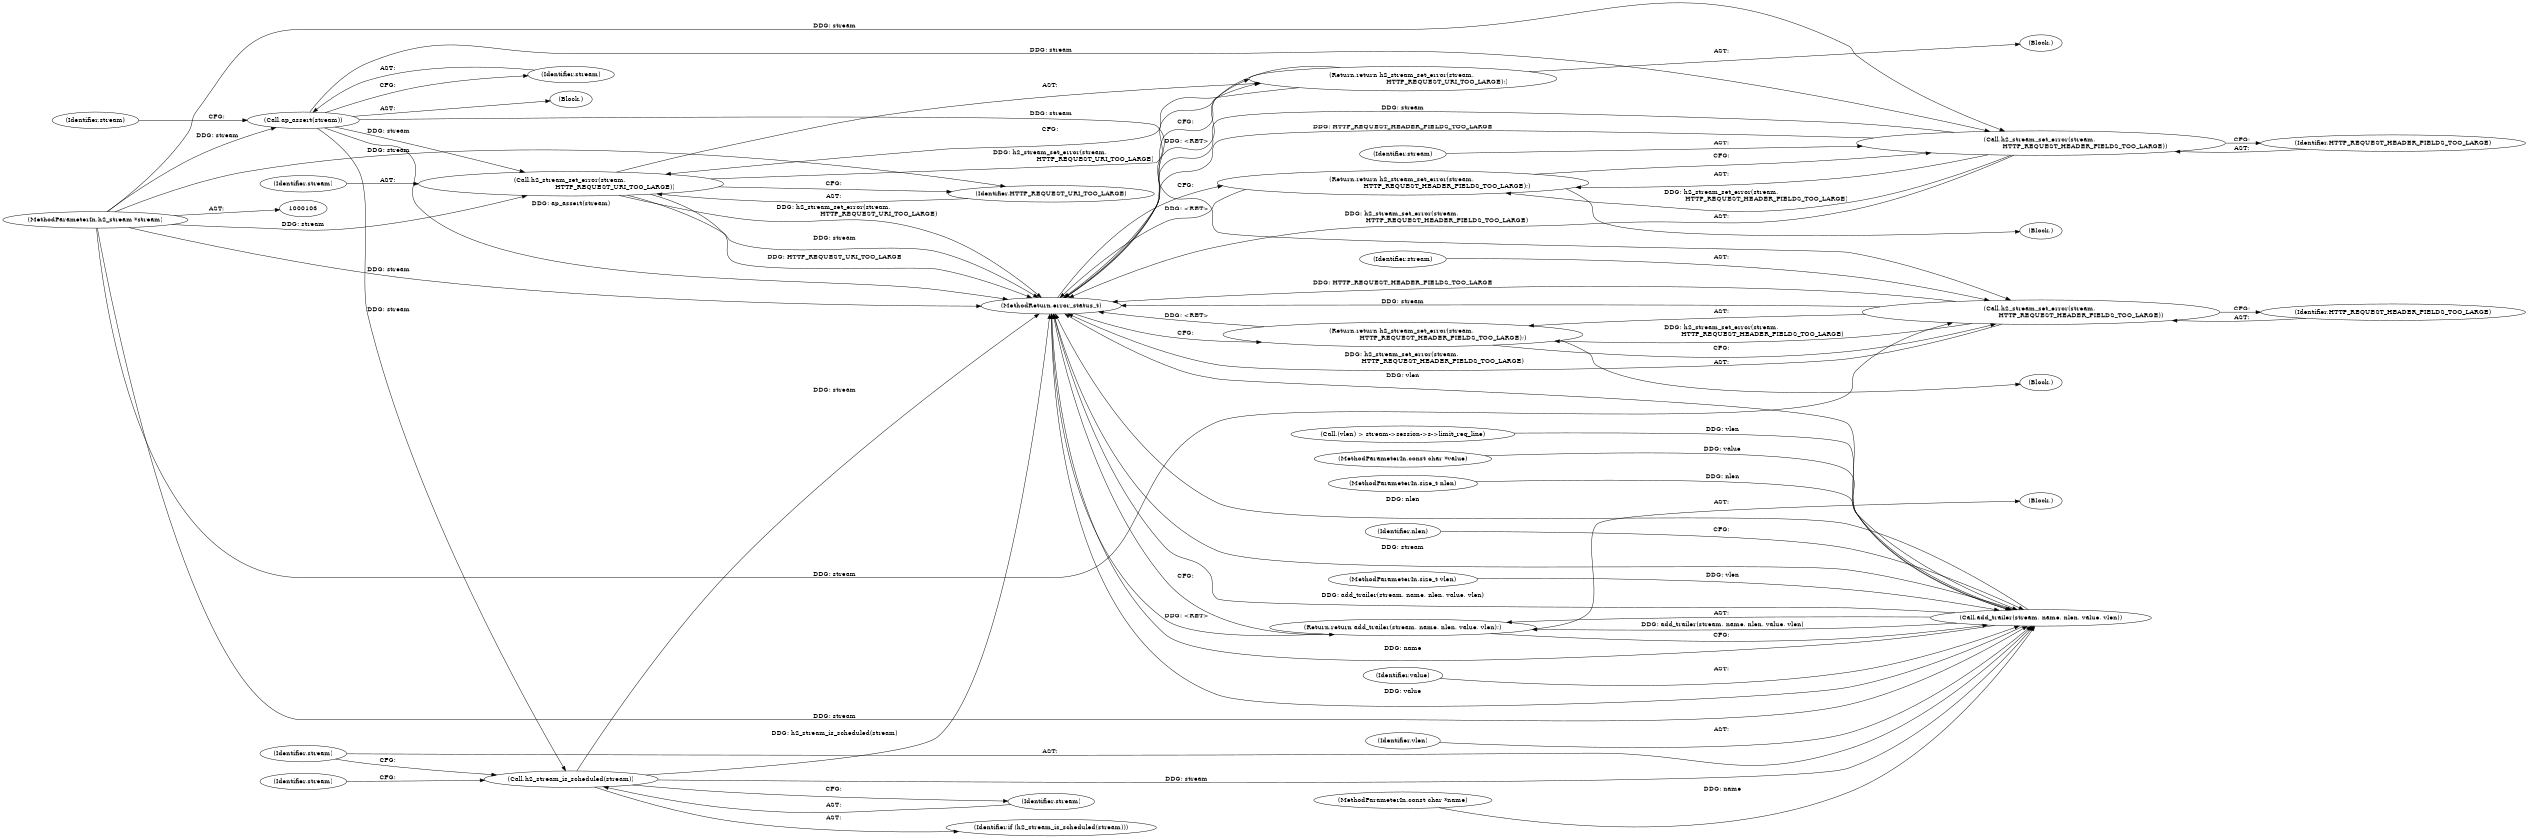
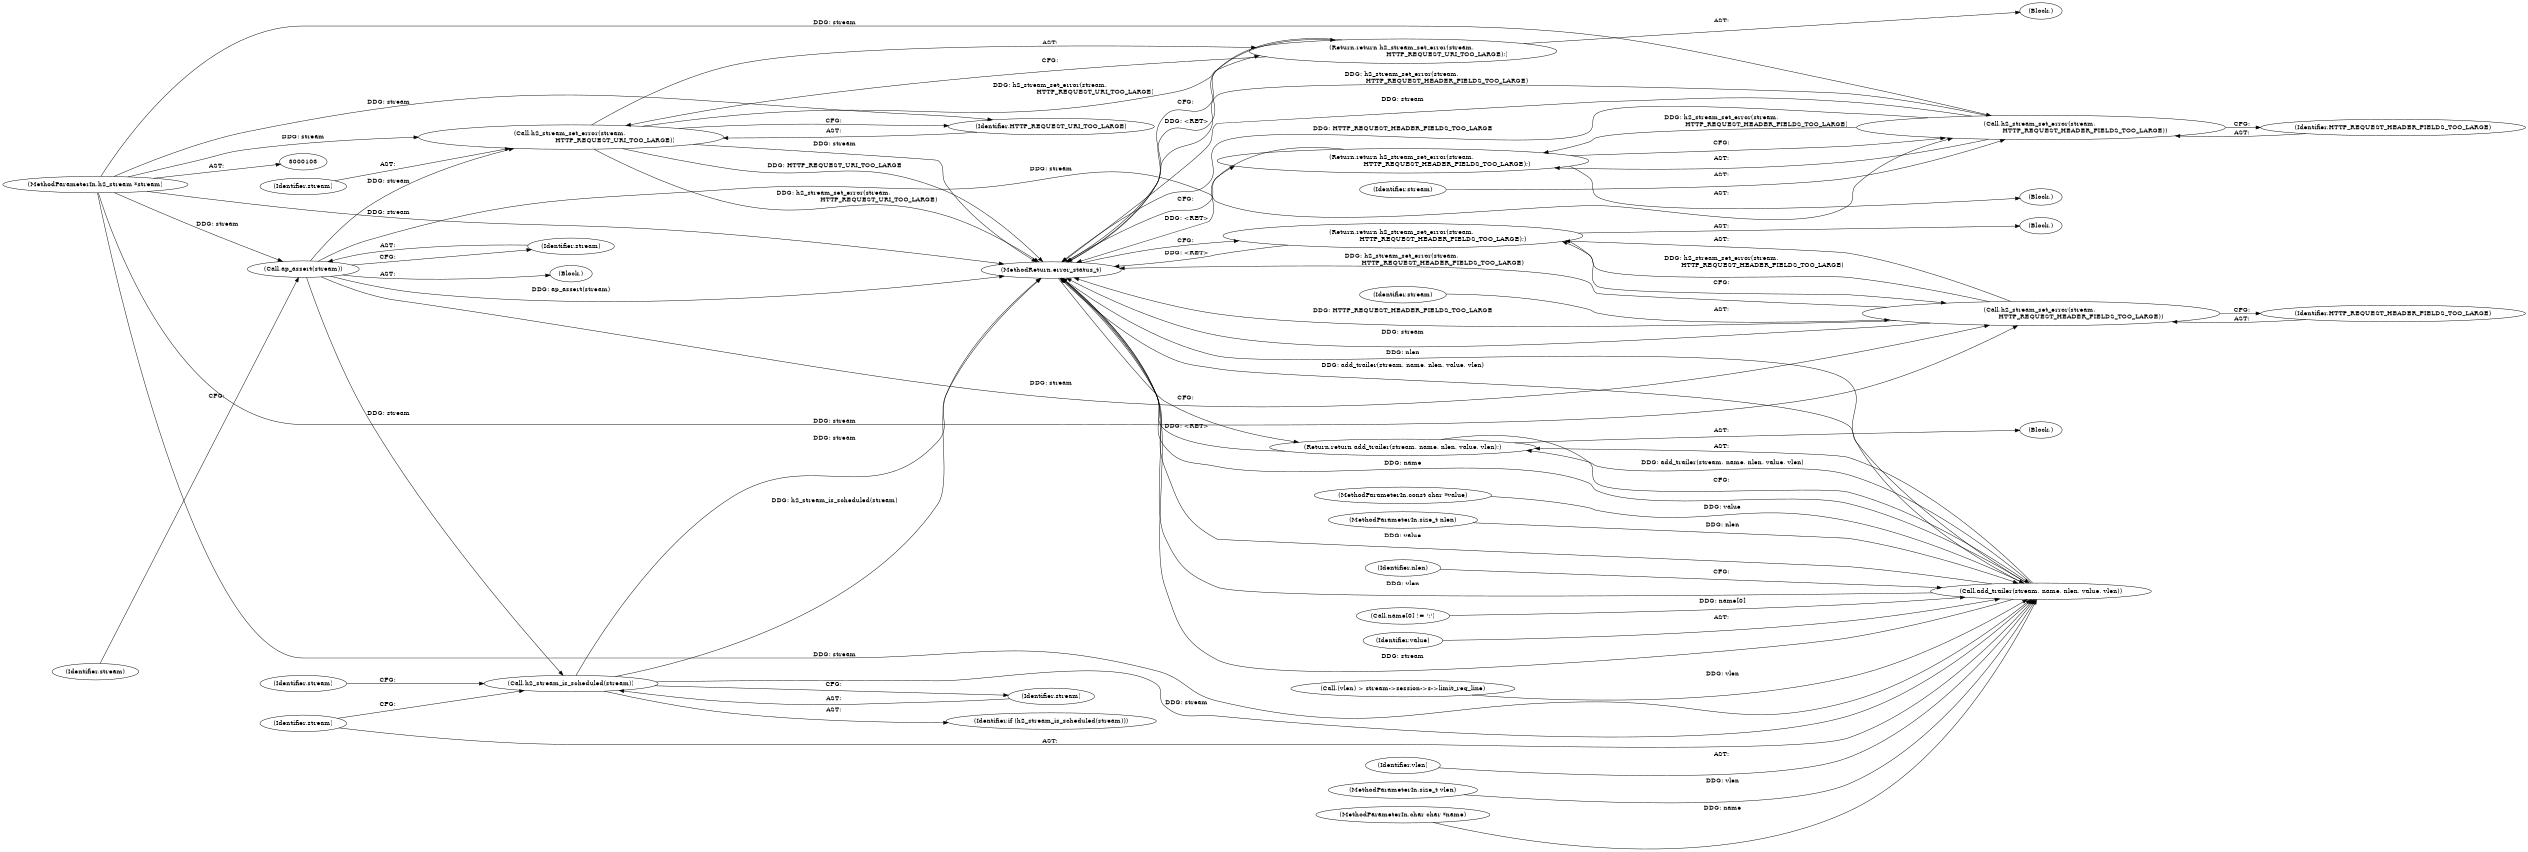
(303, 208) -> (303, 162)
none -> (1403, 616)
(1403, 800) -> (1403, 815)
